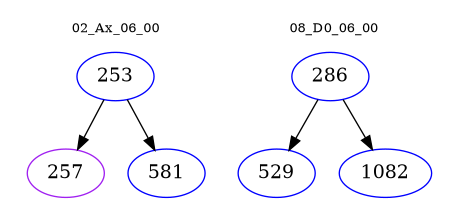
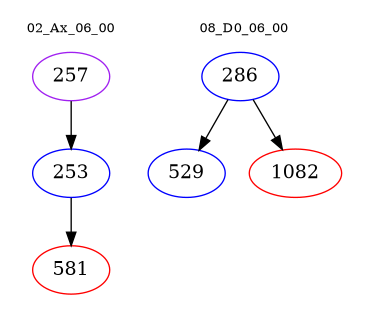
(94, 119) -> (71, 118)
(167, 173) -> (71, 270)
(385, 173) -> (295, 173)
